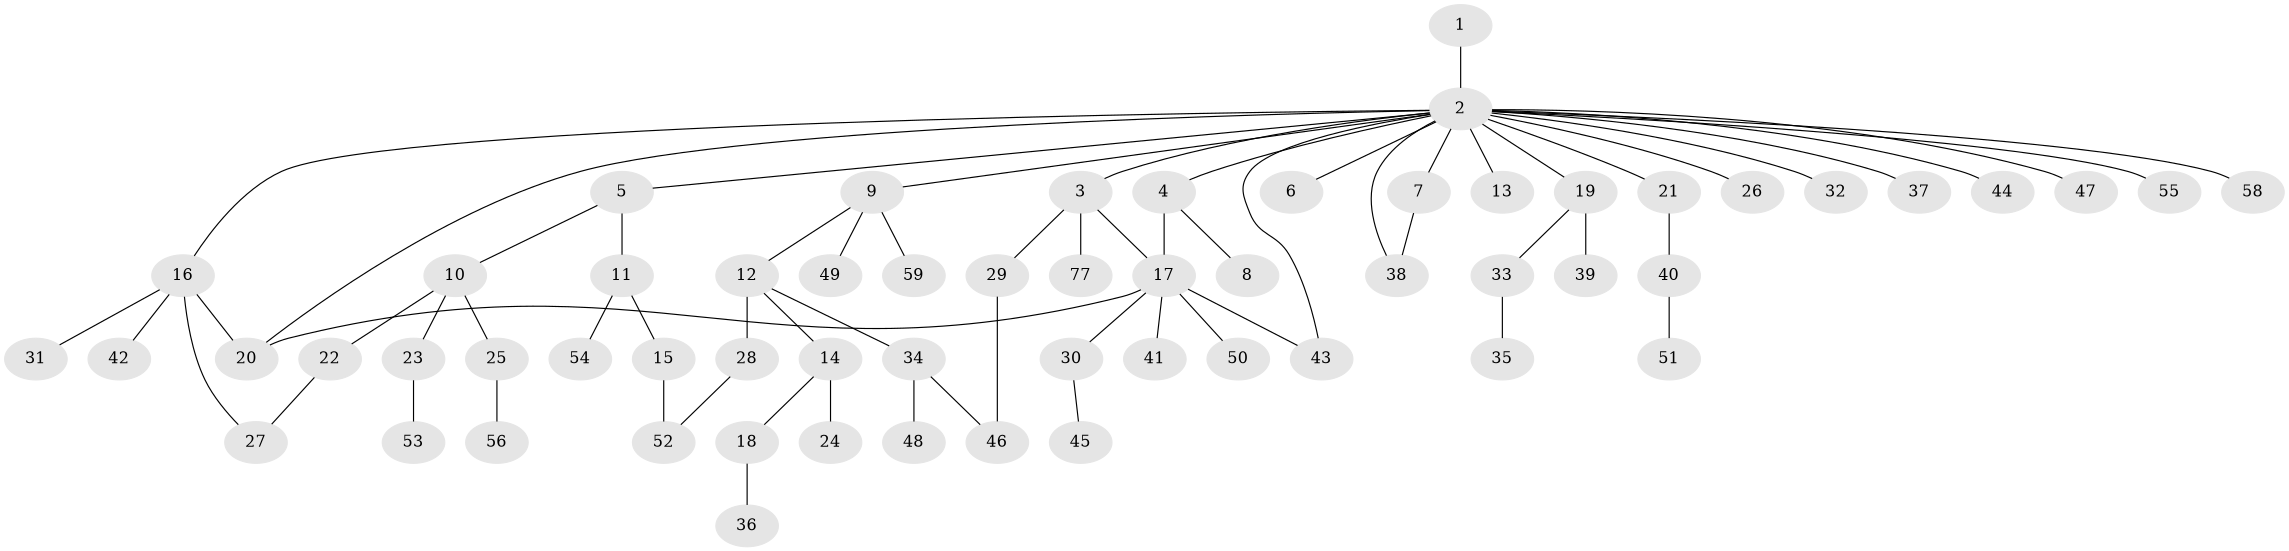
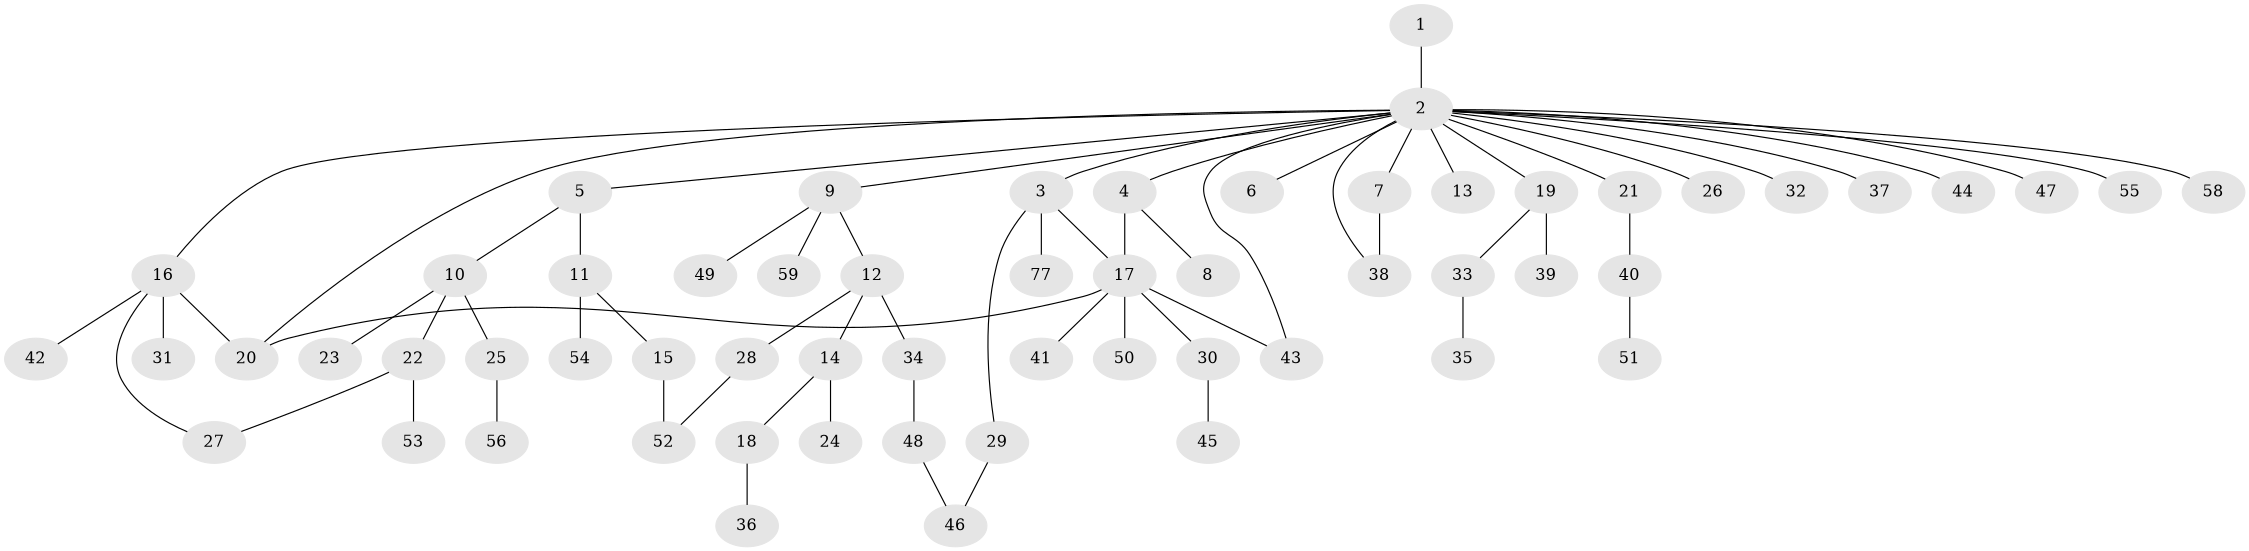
(414, 401) -> (414, 401)
(955, 401) -> (935, 484)
